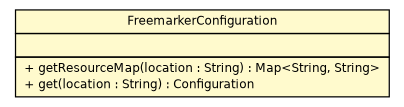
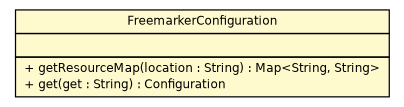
(140, 84) -> (125, 84)
